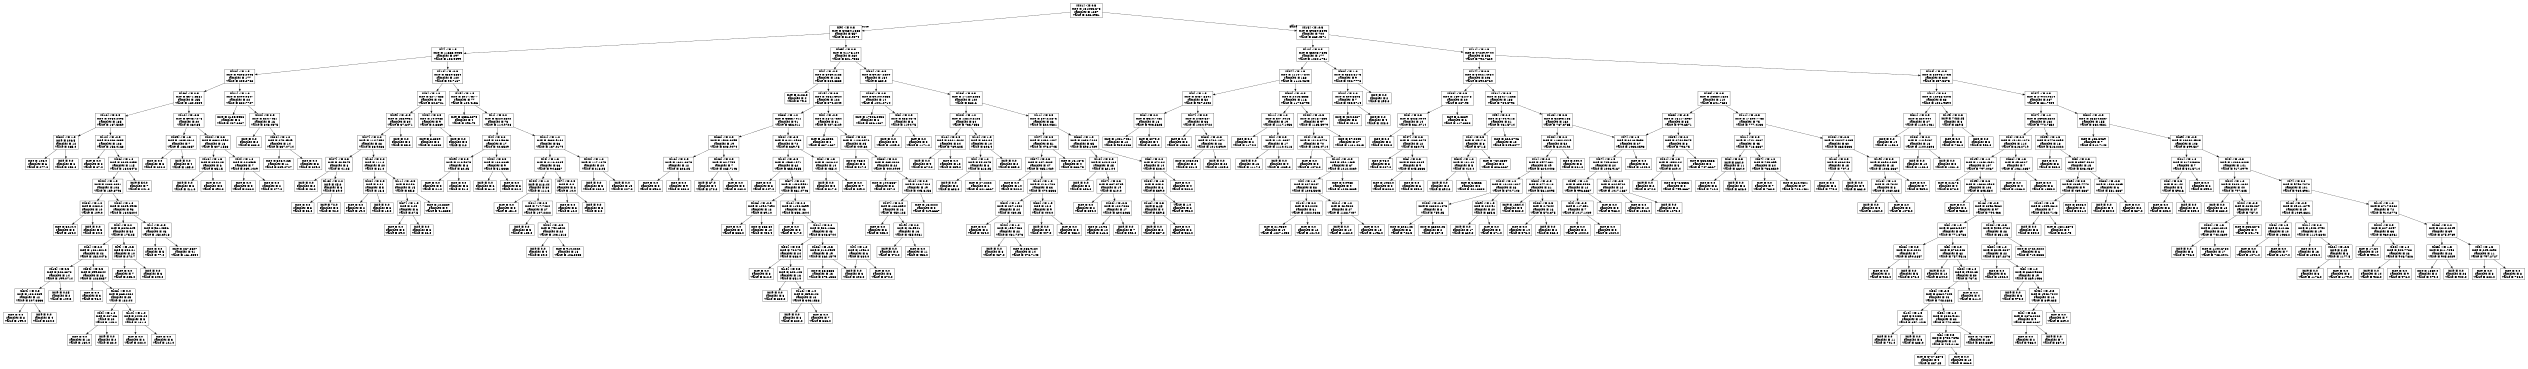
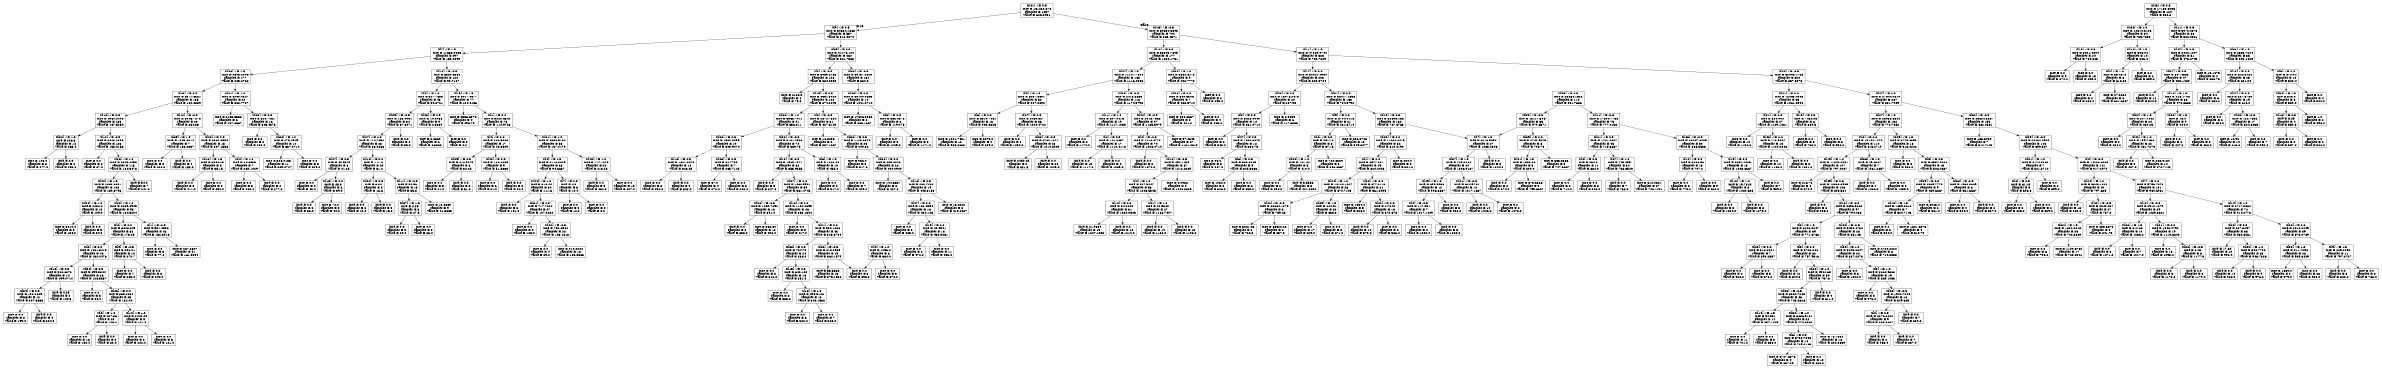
(920, 87) -> none
(1182, 208) -> (2314, 120)
